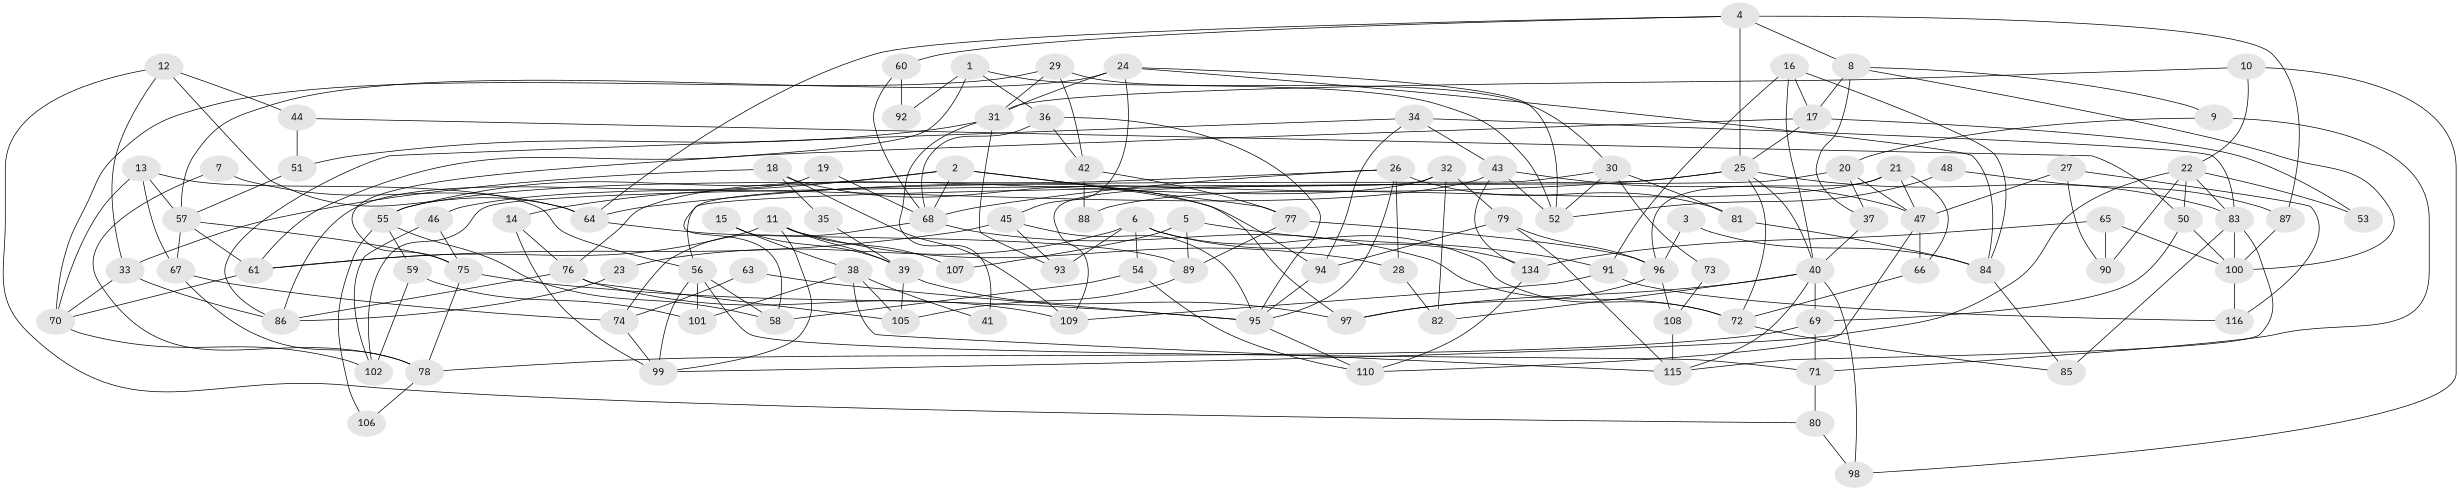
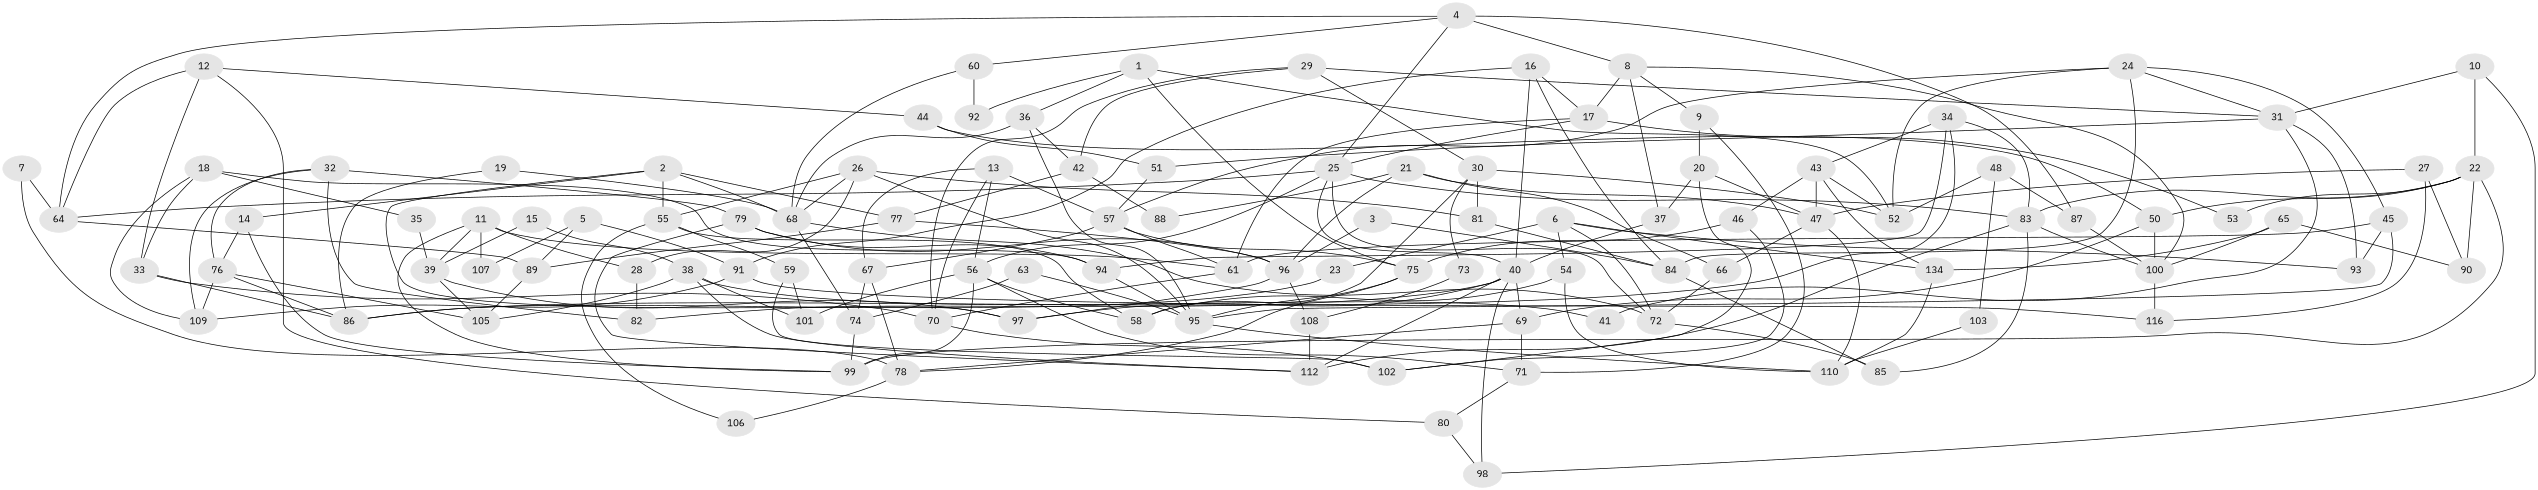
none -> (1978, 322)
(1673, 373) -> (1310, 373)
